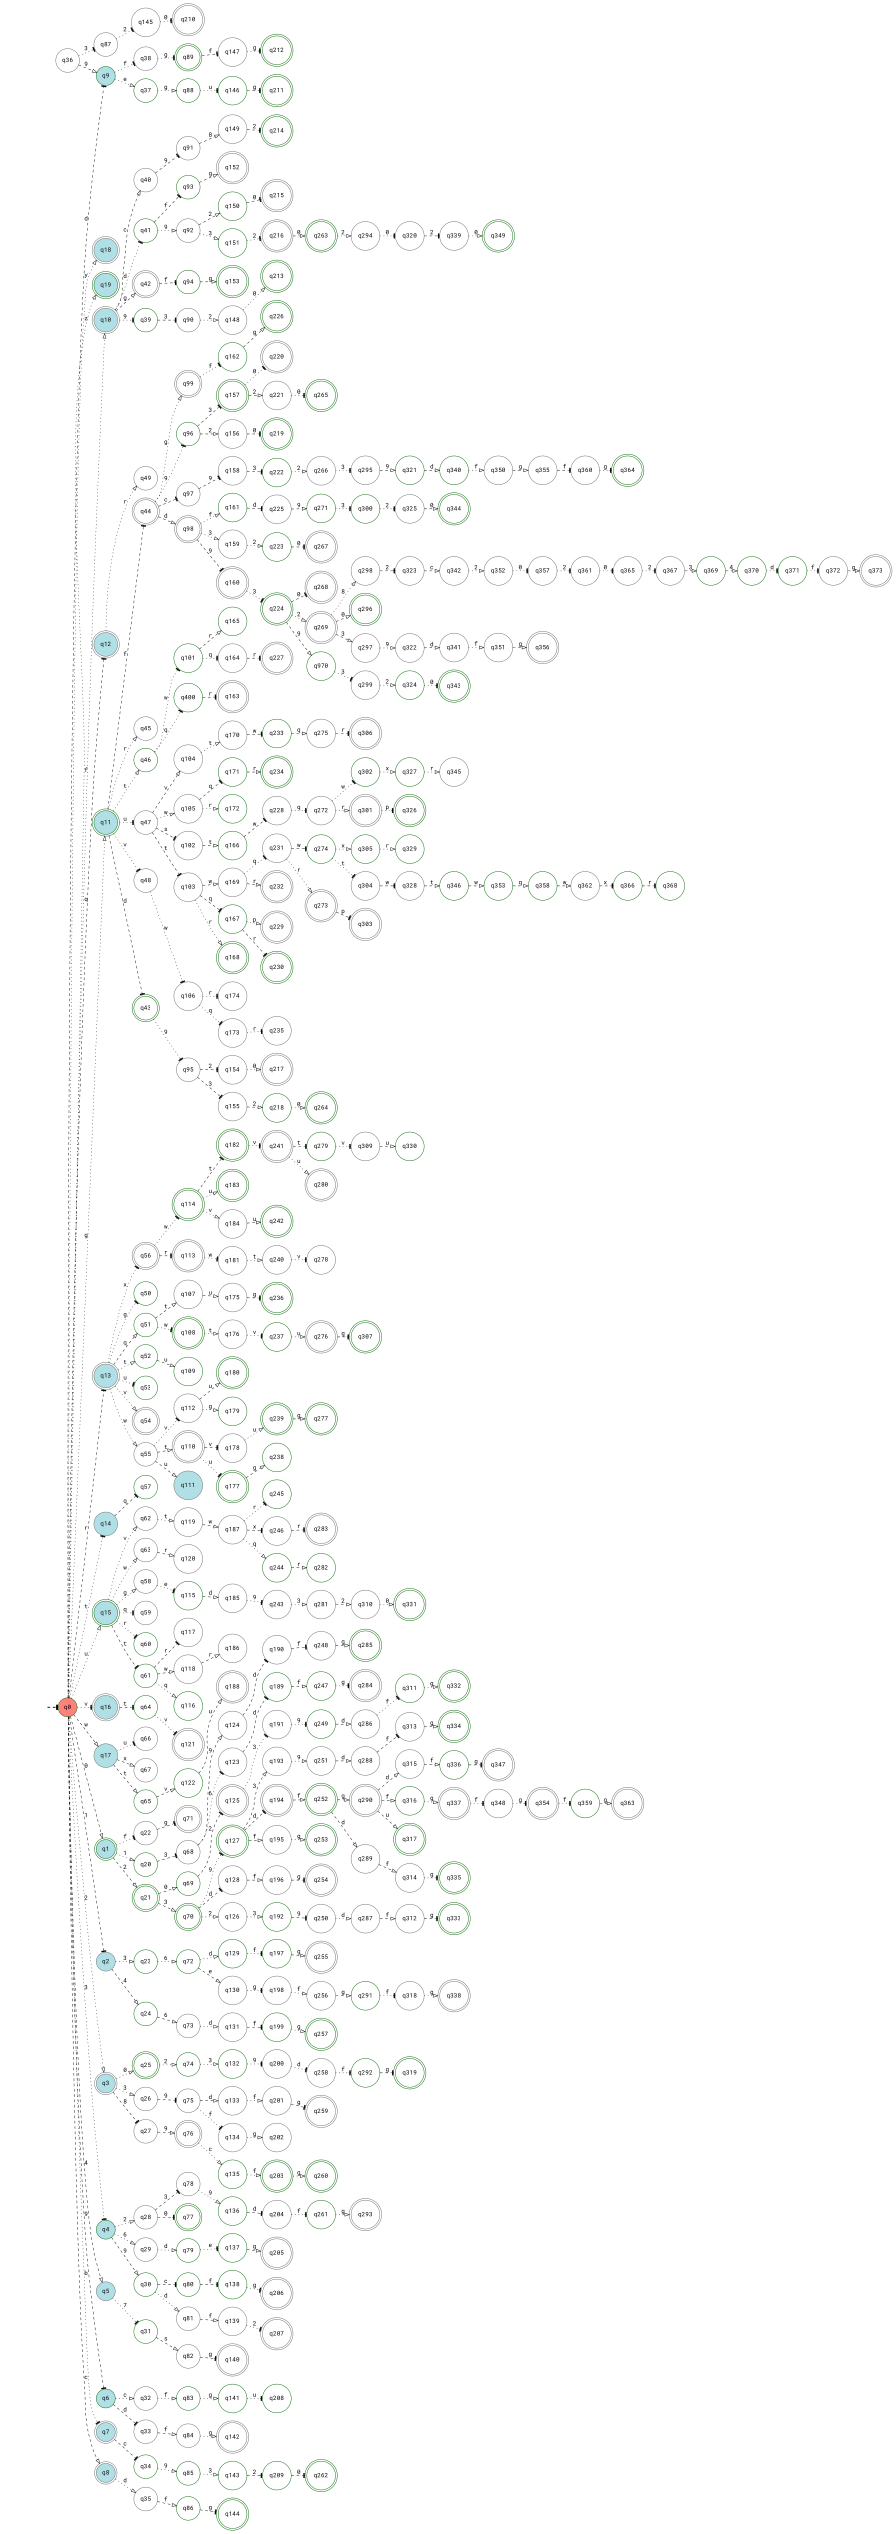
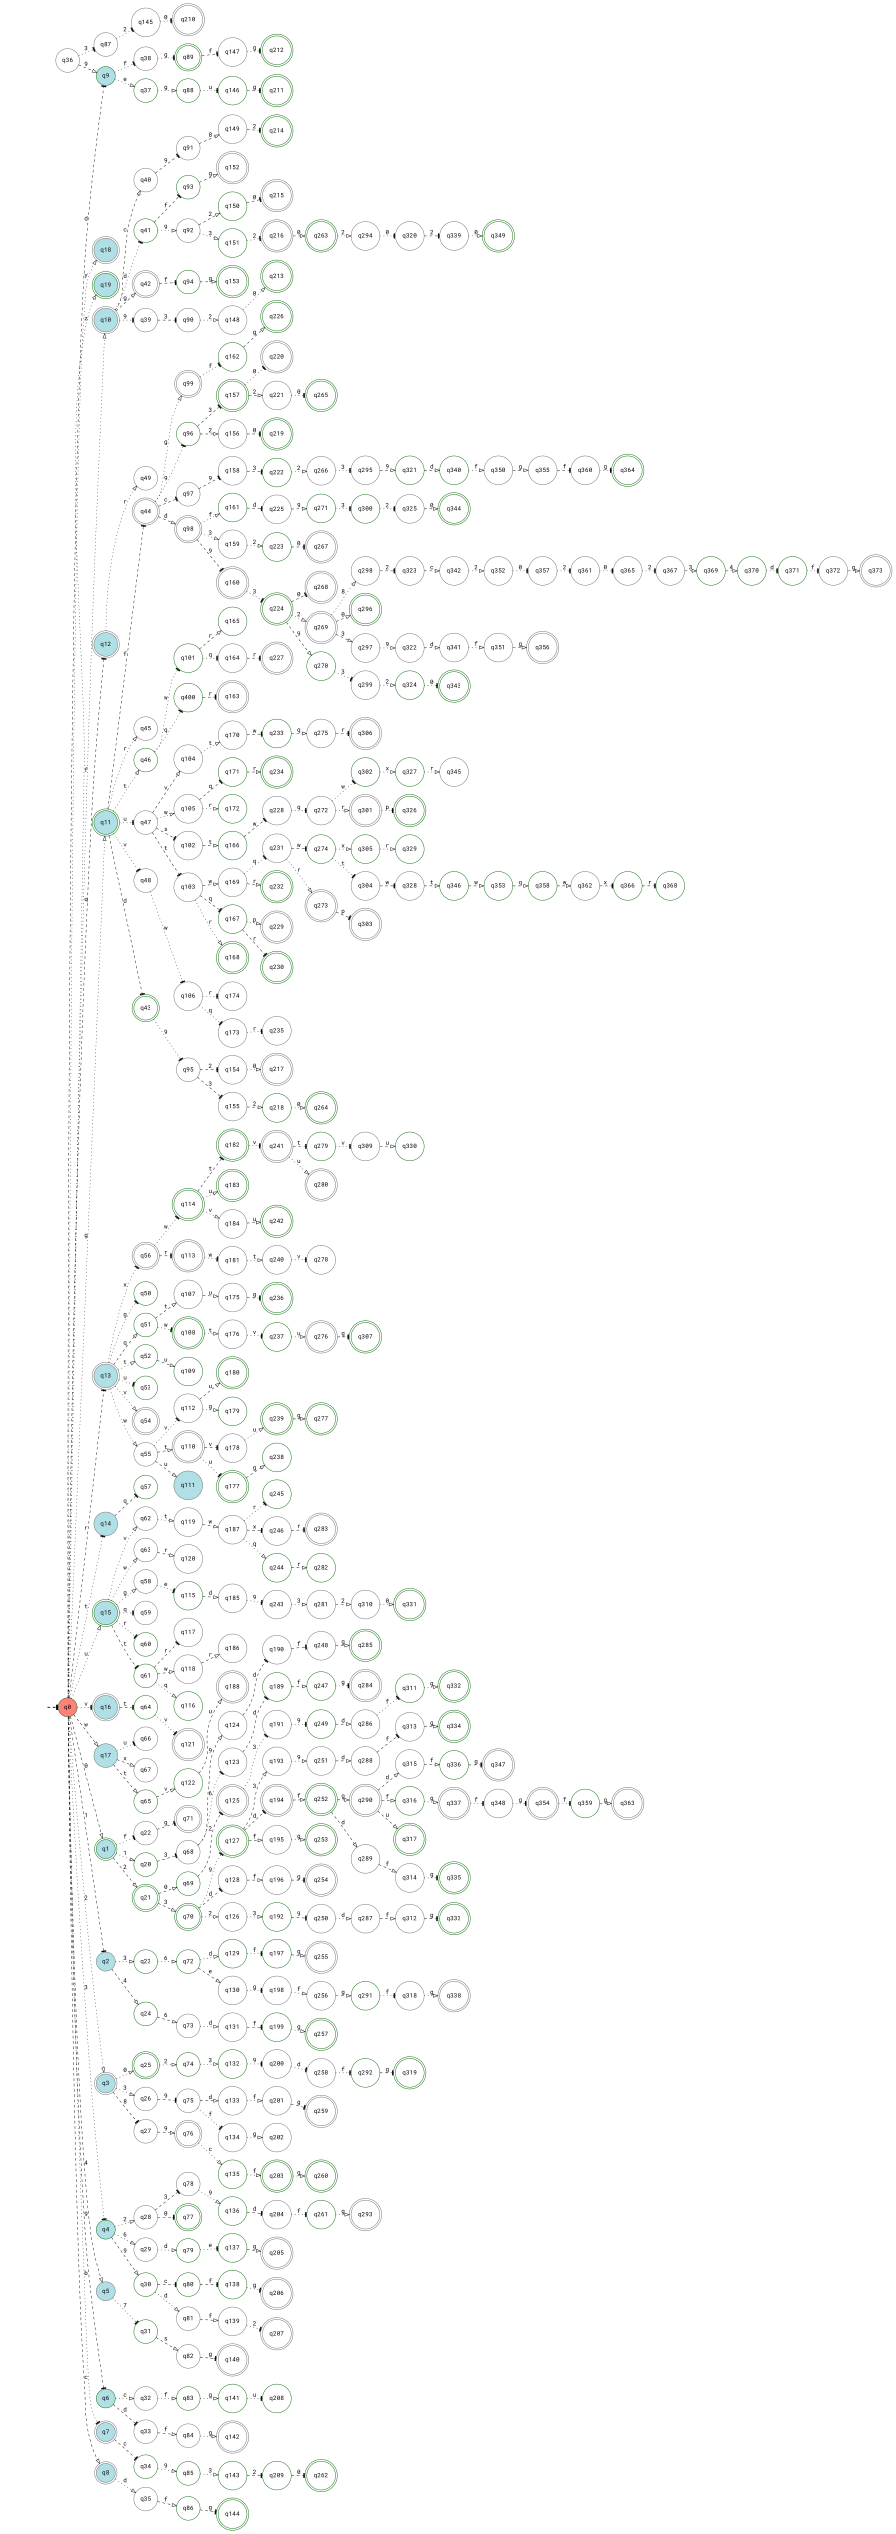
(146, 320) -> (146, 320)
(321, 666) -> (321, 666)
(277, 887) -> (277, 887)
